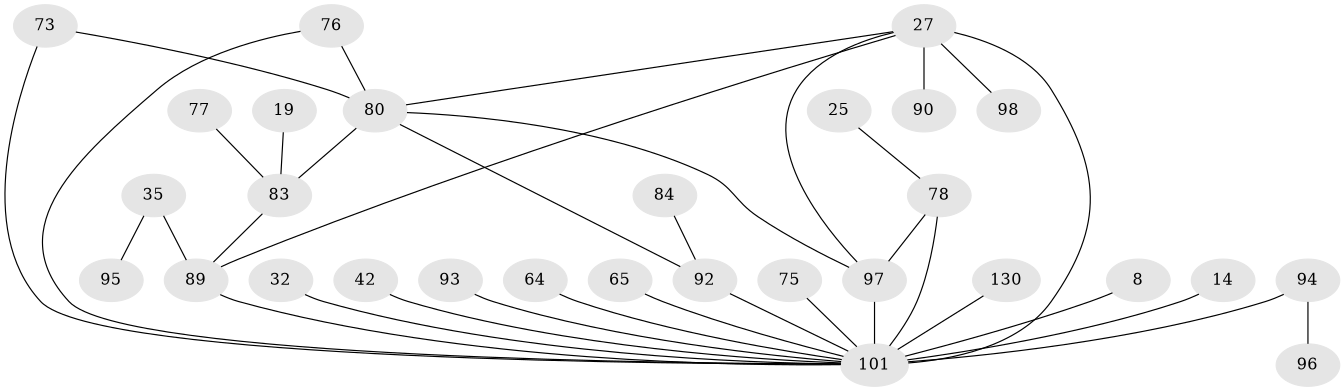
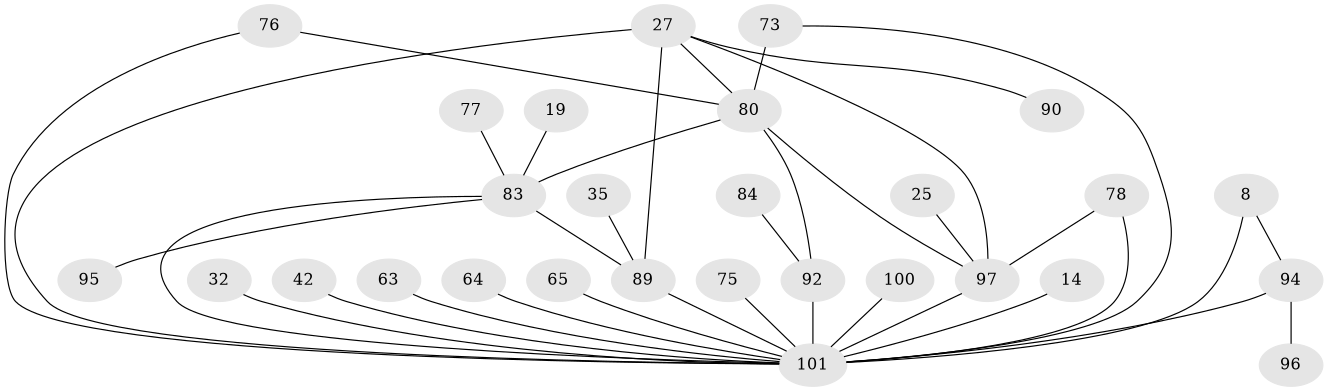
(1009, 111) -> none
(889, 153) -> (955, 238)
(132, 238) -> (297, 224)
none -> (1269, 238)
(451, 280) -> (389, 280)
(1006, 280) -> (900, 280)
none -> (286, 332)
